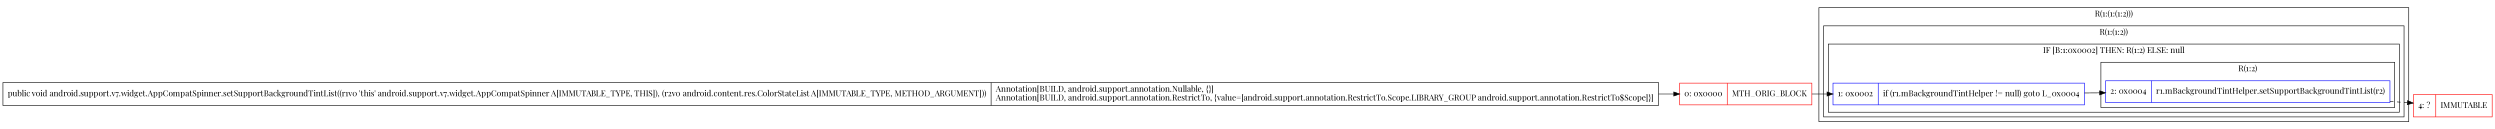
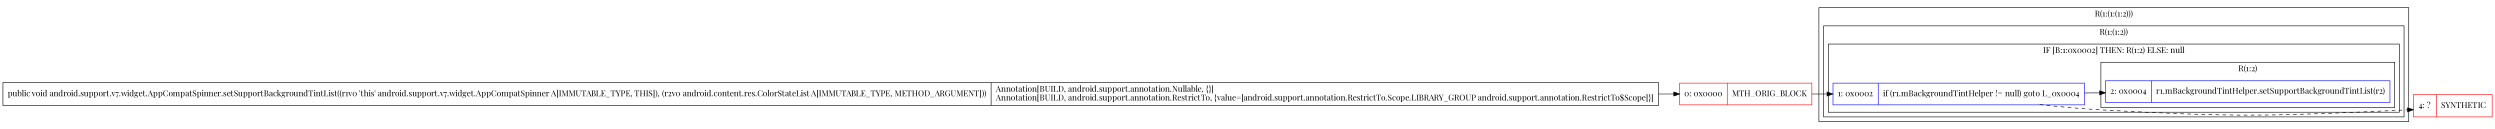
(2399, 102) -> (2223, 115)
(2464, 105) -> (2464, 105)
